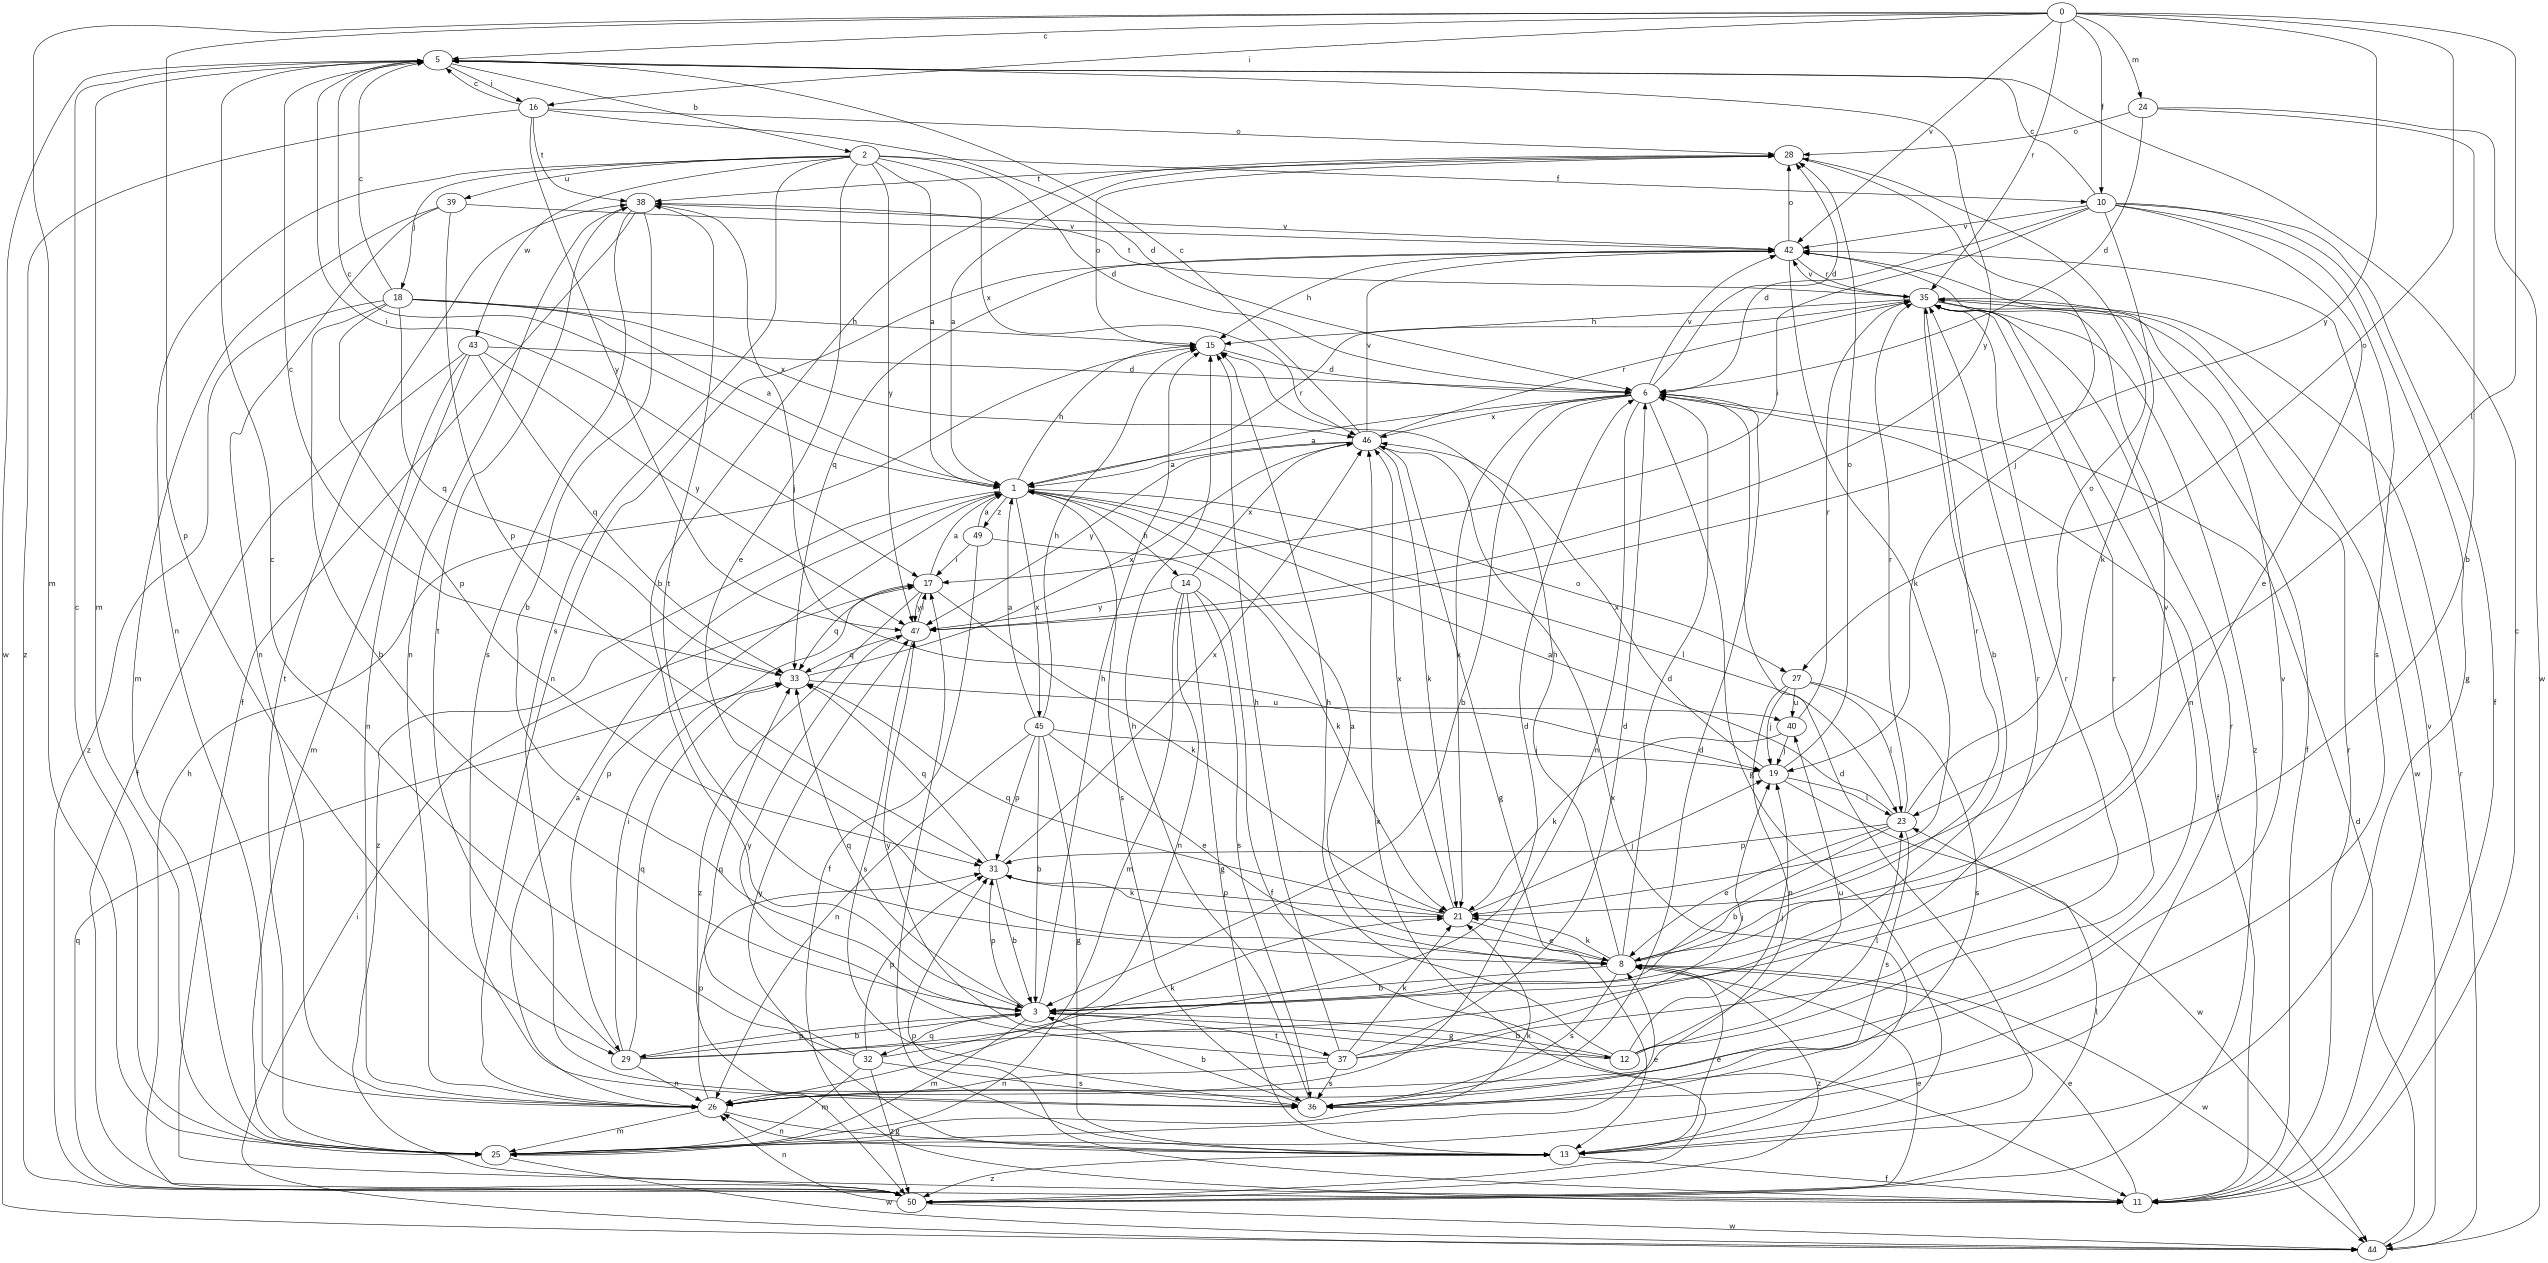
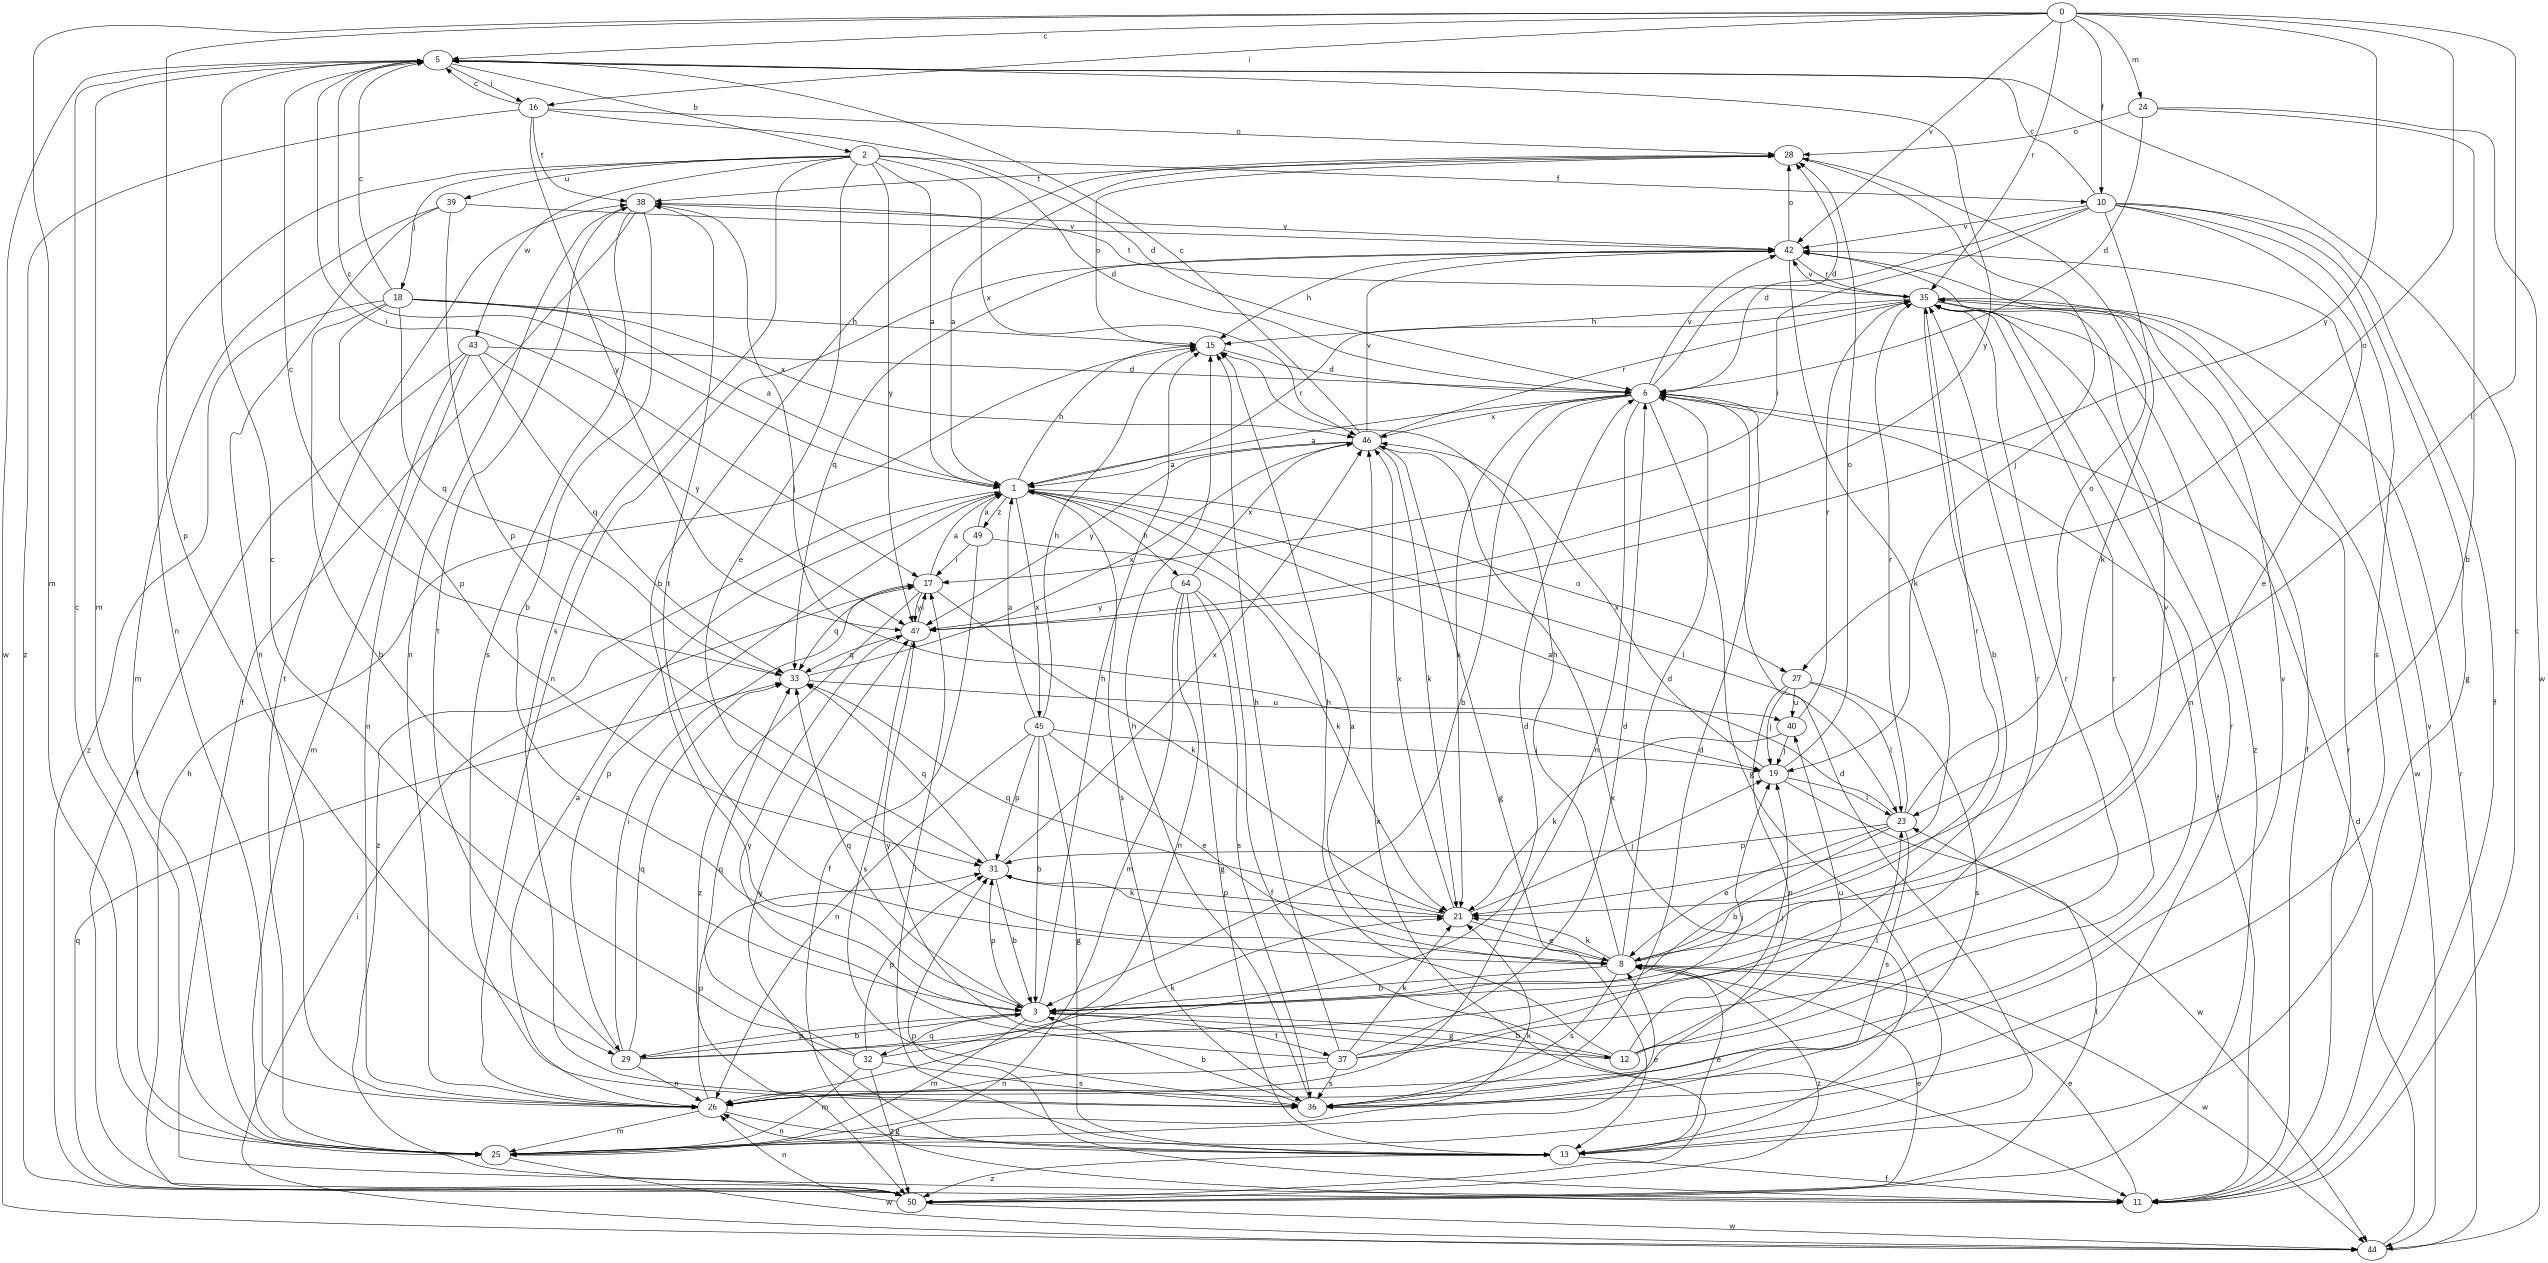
(1186, 584) -> (1186, 584)
